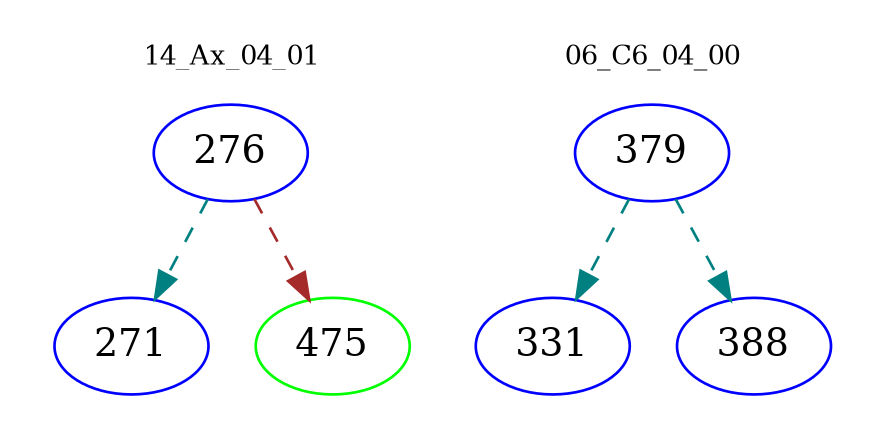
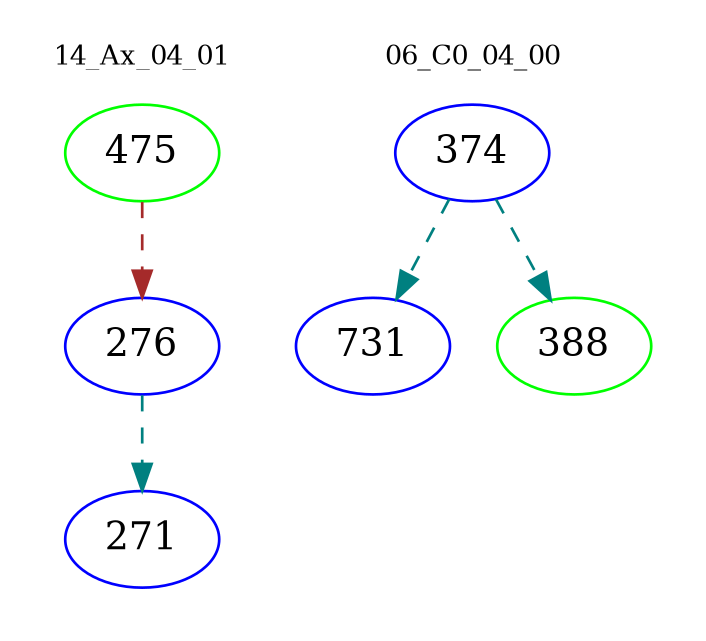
(653, 58) -> (474, 58)
(652, 153) -> (472, 153)
(275, 238) -> (142, 236)
(553, 346) -> (373, 346)
(754, 346) -> (574, 346)
